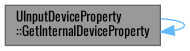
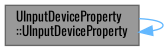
(83, 25) -> (72, 25)
